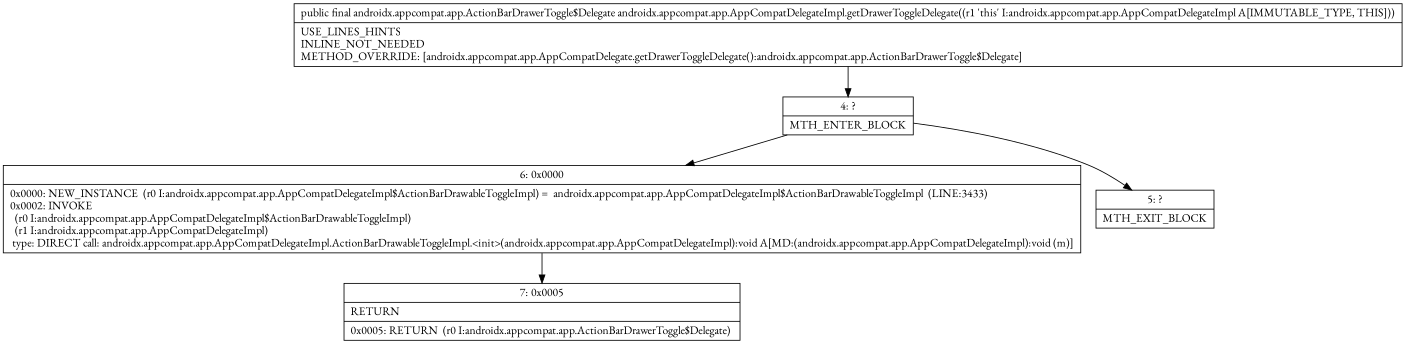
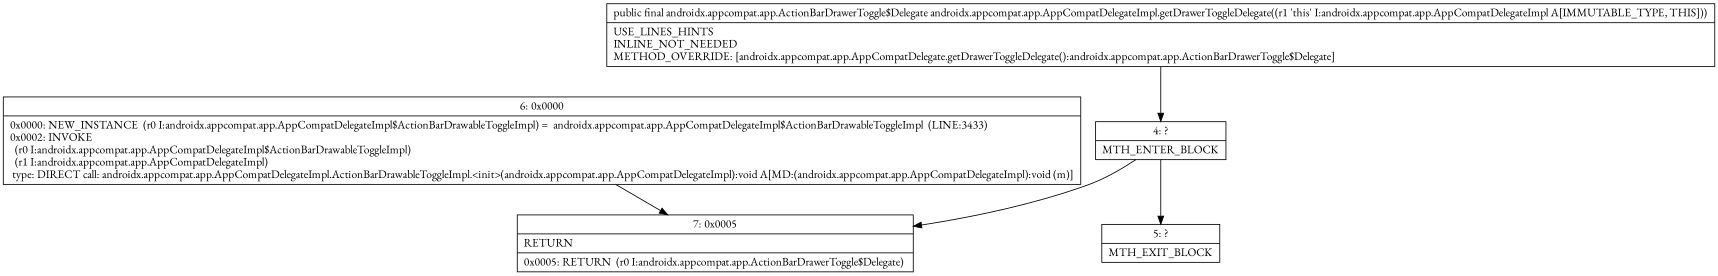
(740, 149) -> (1032, 202)
